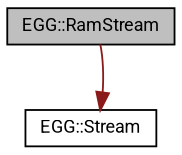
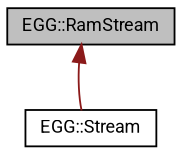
(103, 68) -> (79, 87)
